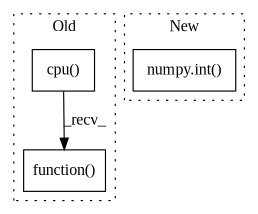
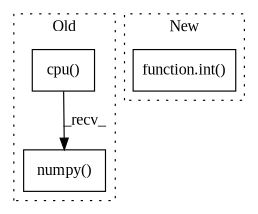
(184, 70) -> (184, 70)
(65, 171) -> (65, 171)
